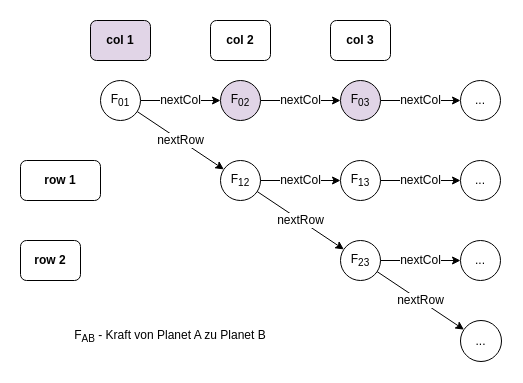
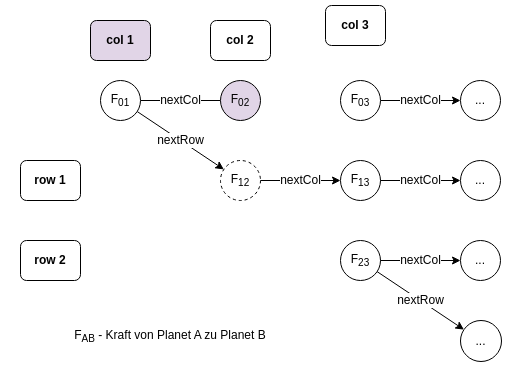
(361, 41) -> (356, 26)
(212, 101) -> (215, 101)
(297, 101) -> none
(361, 101) -> (361, 101)
(61, 181) -> (51, 181)
(241, 181) -> (241, 181)
(297, 218) -> none
